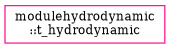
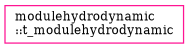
(85, 24) -> (94, 24)
